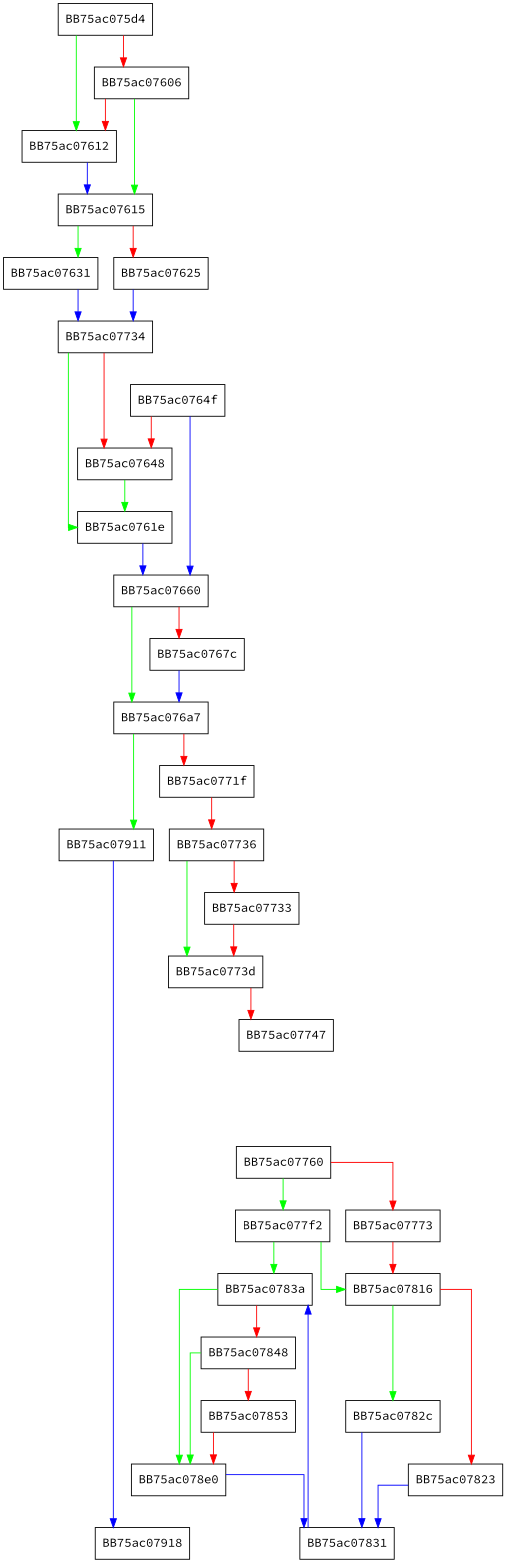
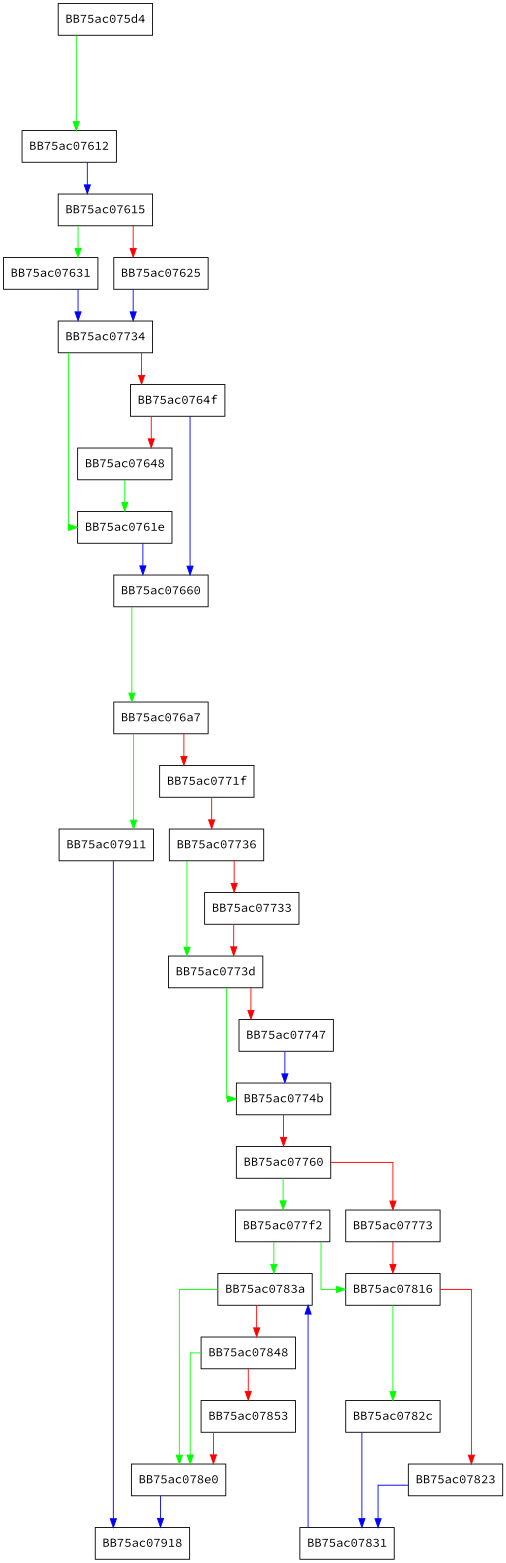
(142, 83) -> none
(104, 396) -> (142, 364)
(197, 654) -> none
none -> (284, 1099)
(287, 1475) -> (161, 1507)
